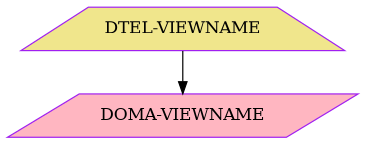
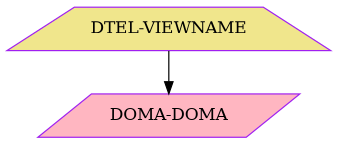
(183, 116) -> (169, 116)
